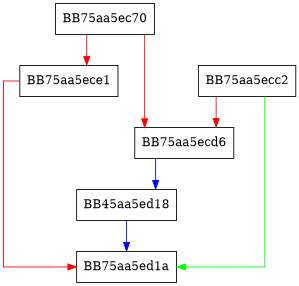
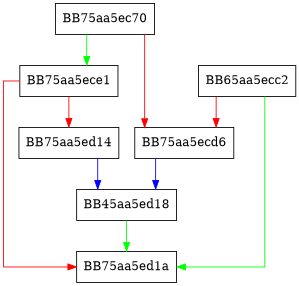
(87, 46) -> (87, 46)
(247, 81) -> (247, 81)
none -> (69, 143)
(127, 232) -> (127, 232)
